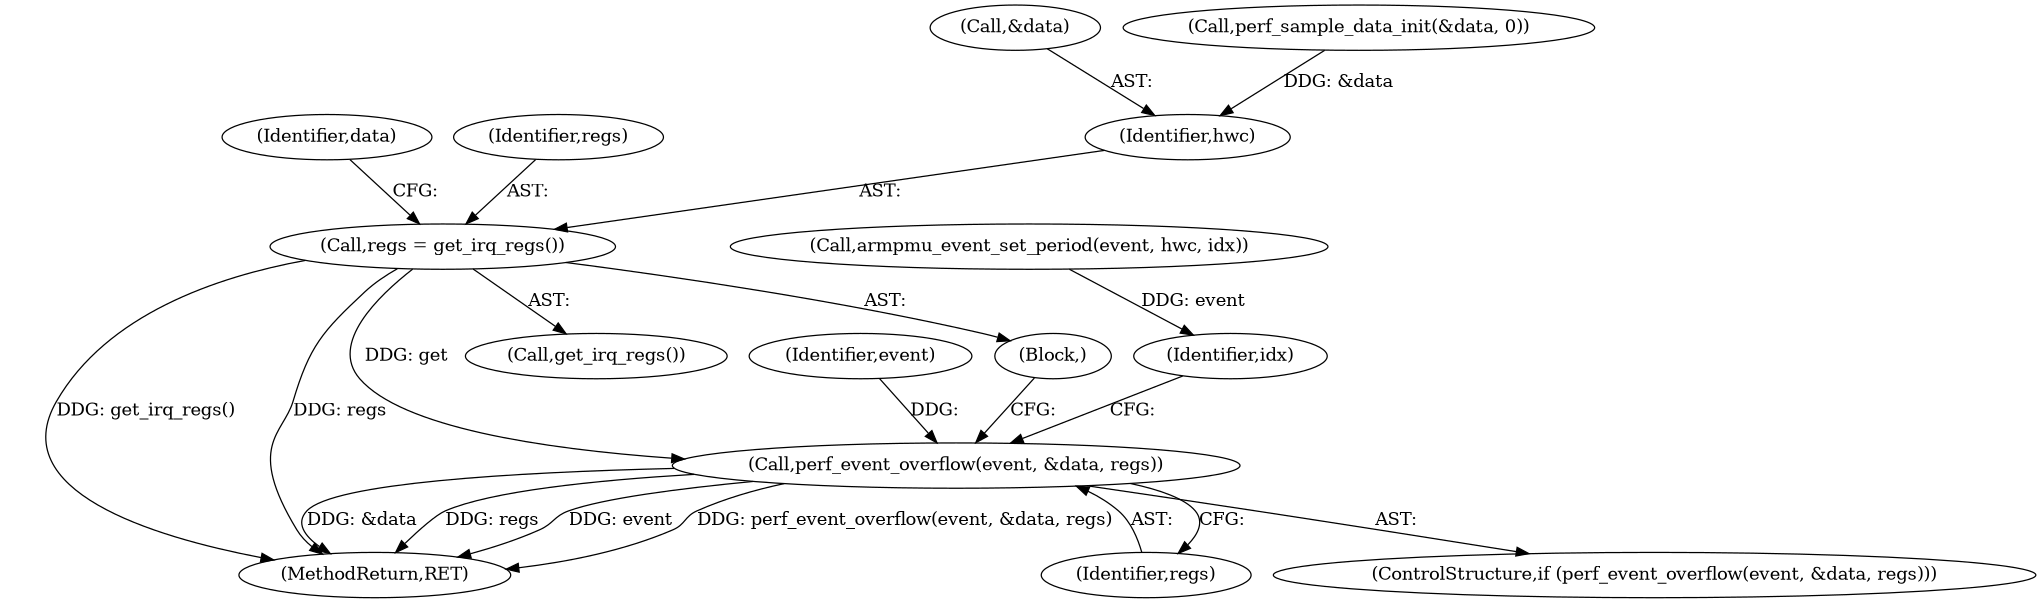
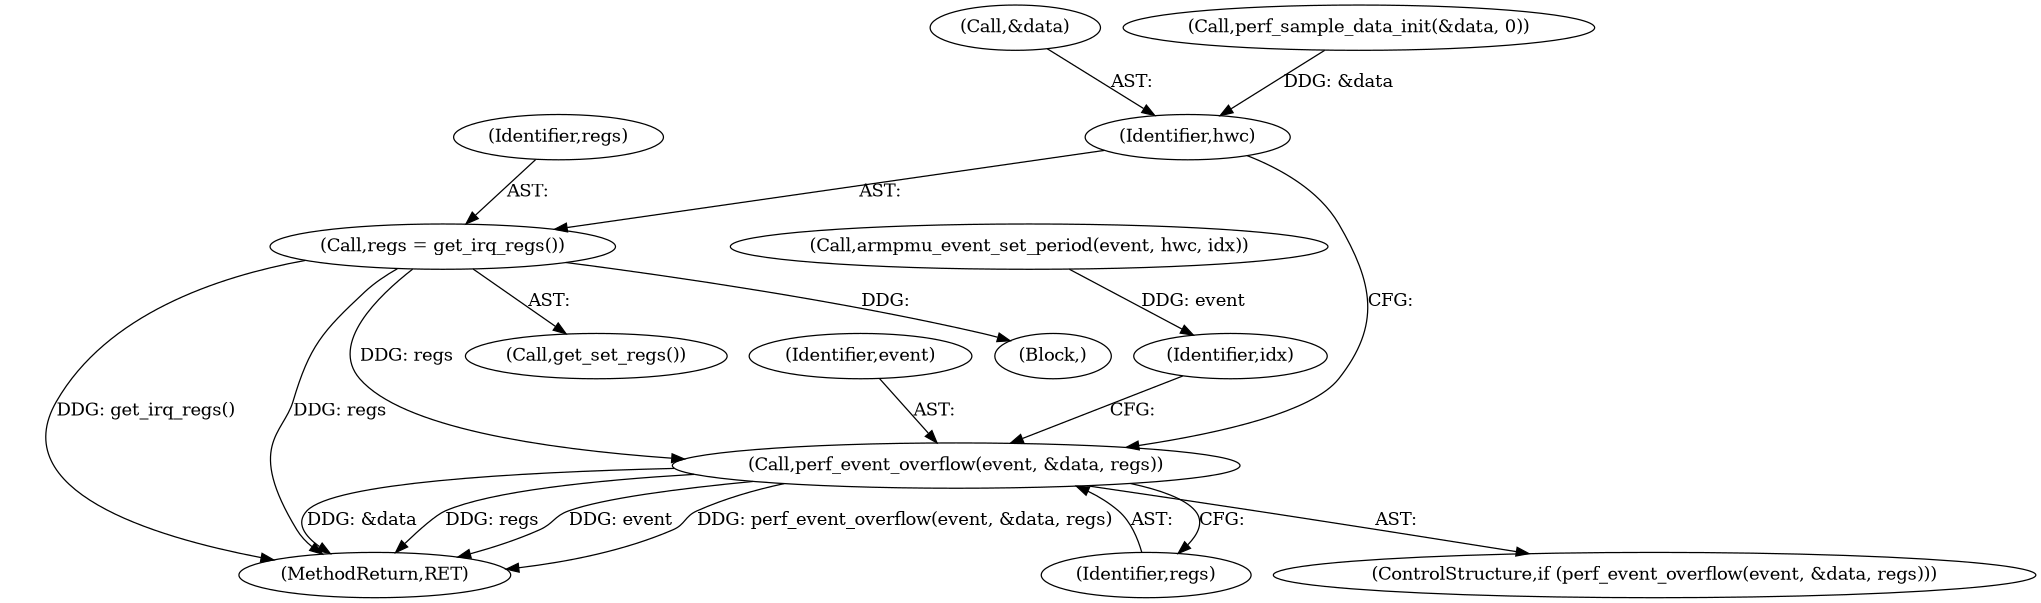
(327, 137) -> none
(888, 301) -> (888, 301)
(407, 356) -> (407, 356)
(596, 356) -> (596, 356)
(1009, 406) -> (1357, 349)
(937, 411) -> (937, 411)
